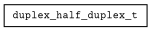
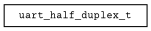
(76, 16) -> (76, 16)
